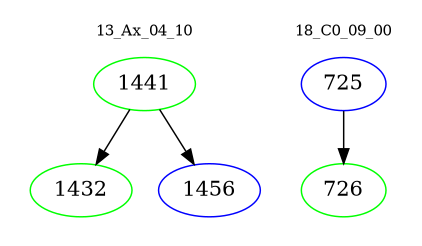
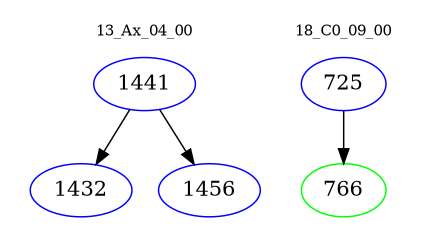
(145, 32) -> (145, 32)
(145, 84) -> (145, 84)
(81, 190) -> (81, 190)
(344, 190) -> (344, 190)
